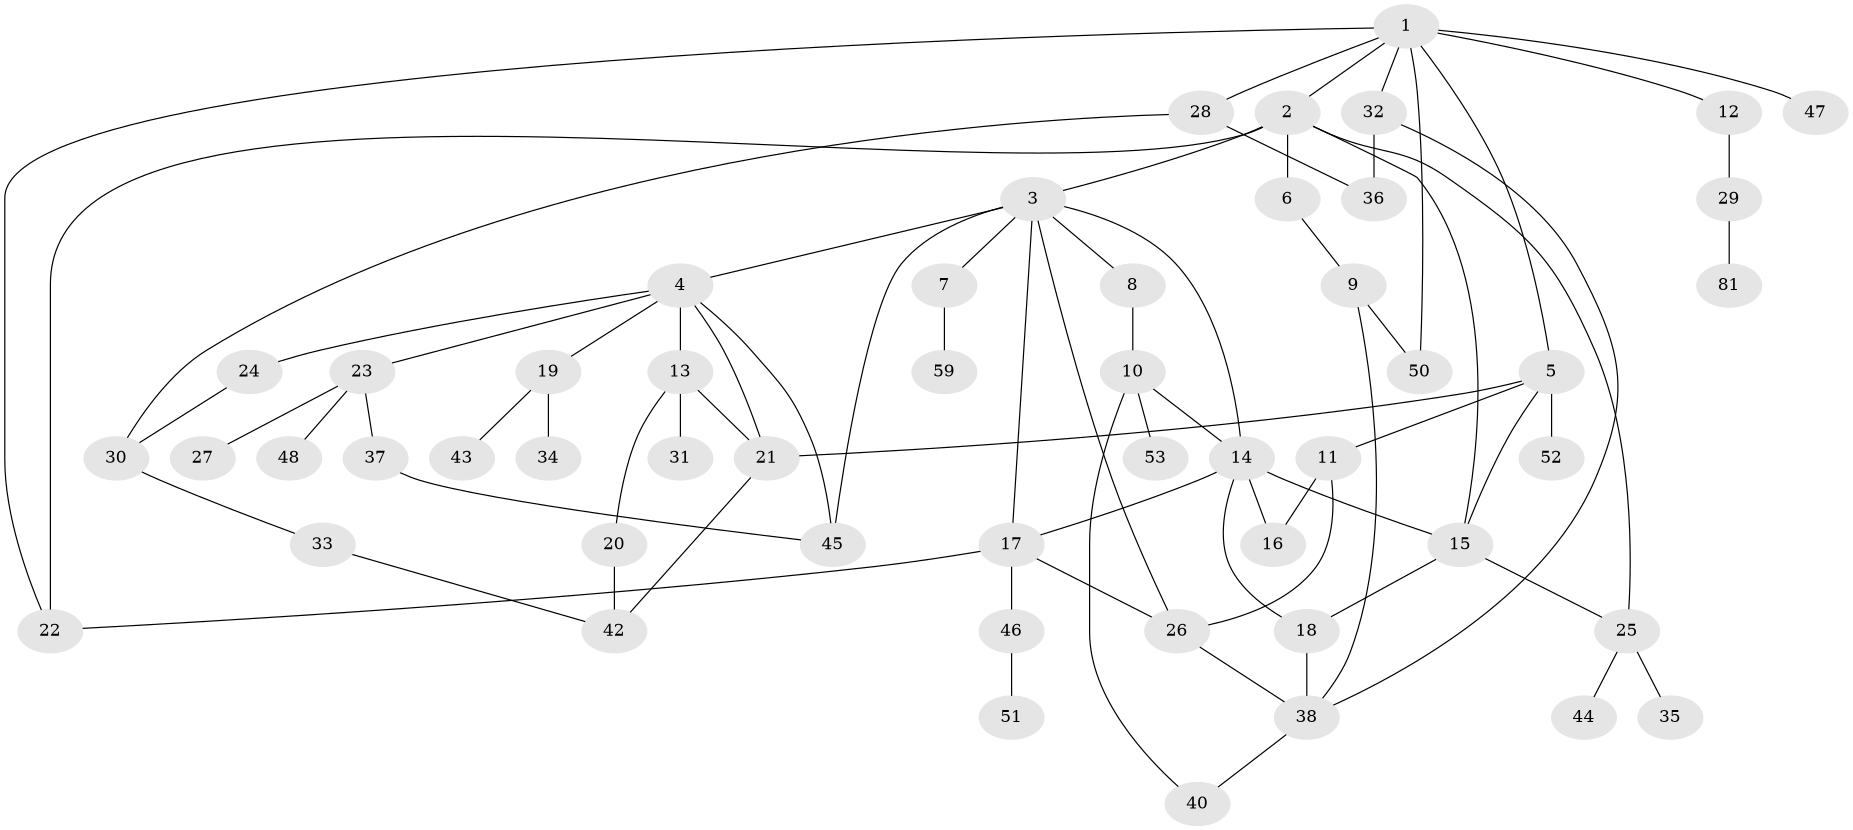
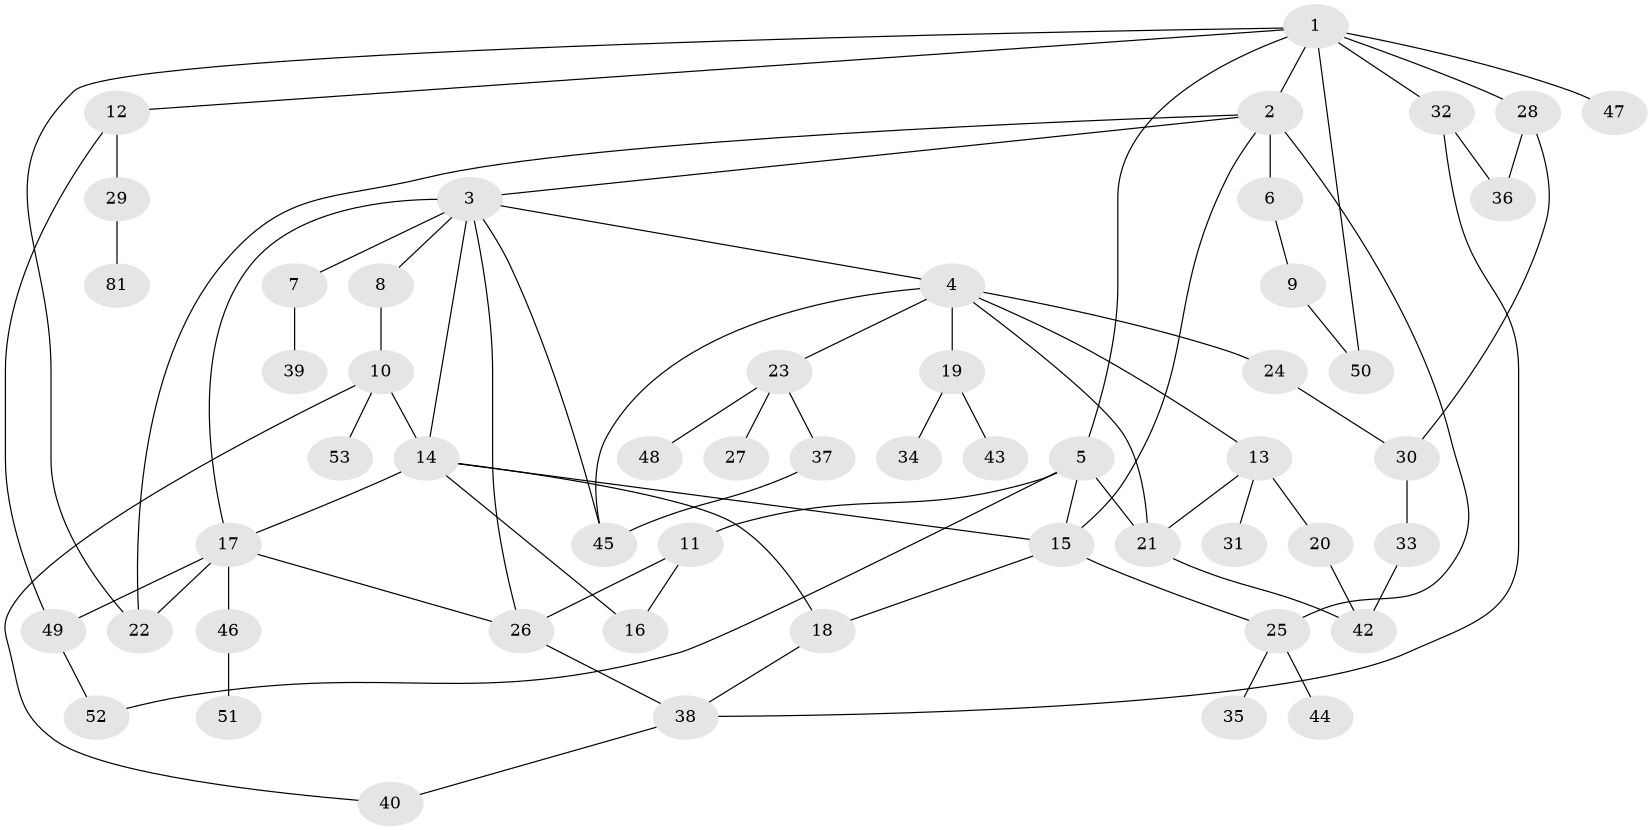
(944, 372) -> (295, 372)
(1376, 497) -> none
none -> (53, 631)
